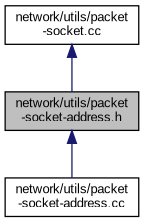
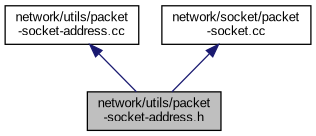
(72, 25) -> (236, 25)
(72, 161) -> (118, 73)
